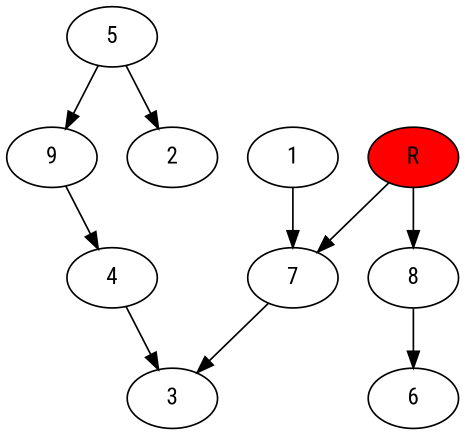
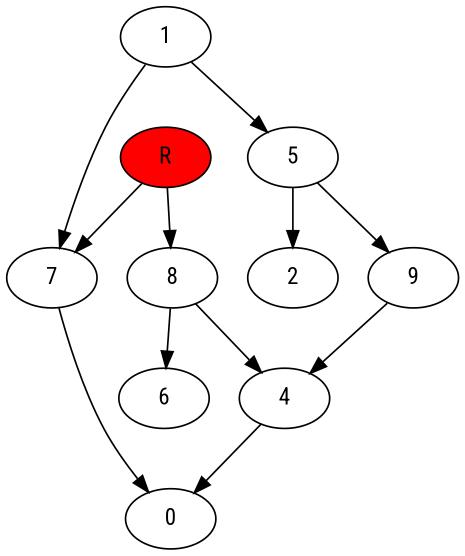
none -> (223, 91)
none -> (222, 332)
(172, 398) -> (171, 519)
